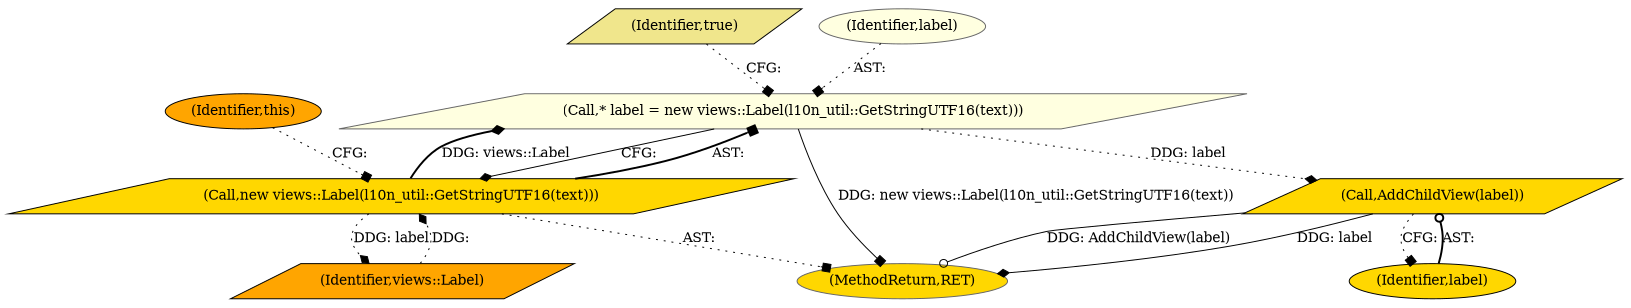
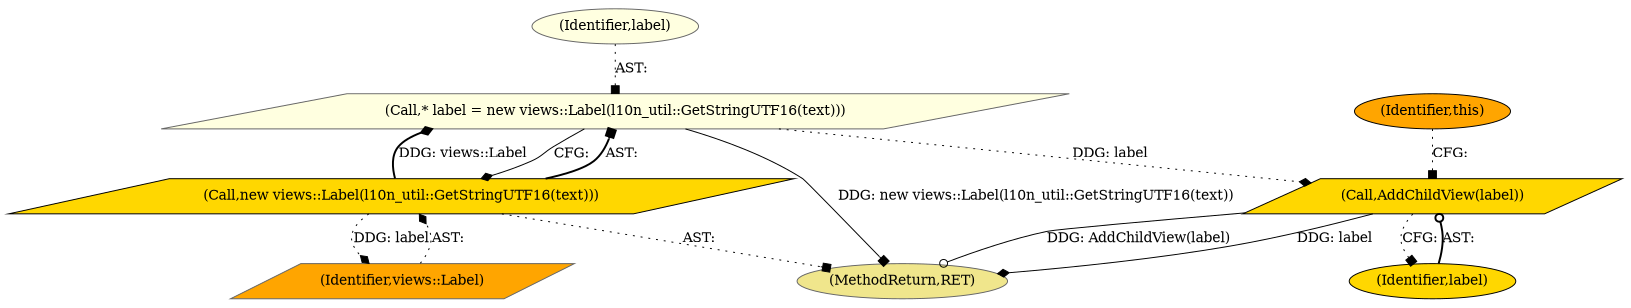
(685, 26) -> none
(317, 151) -> (1432, 149)
(453, 239) -> (450, 239)
(402, 281) -> (402, 281)
(902, 281) -> (902, 281)
